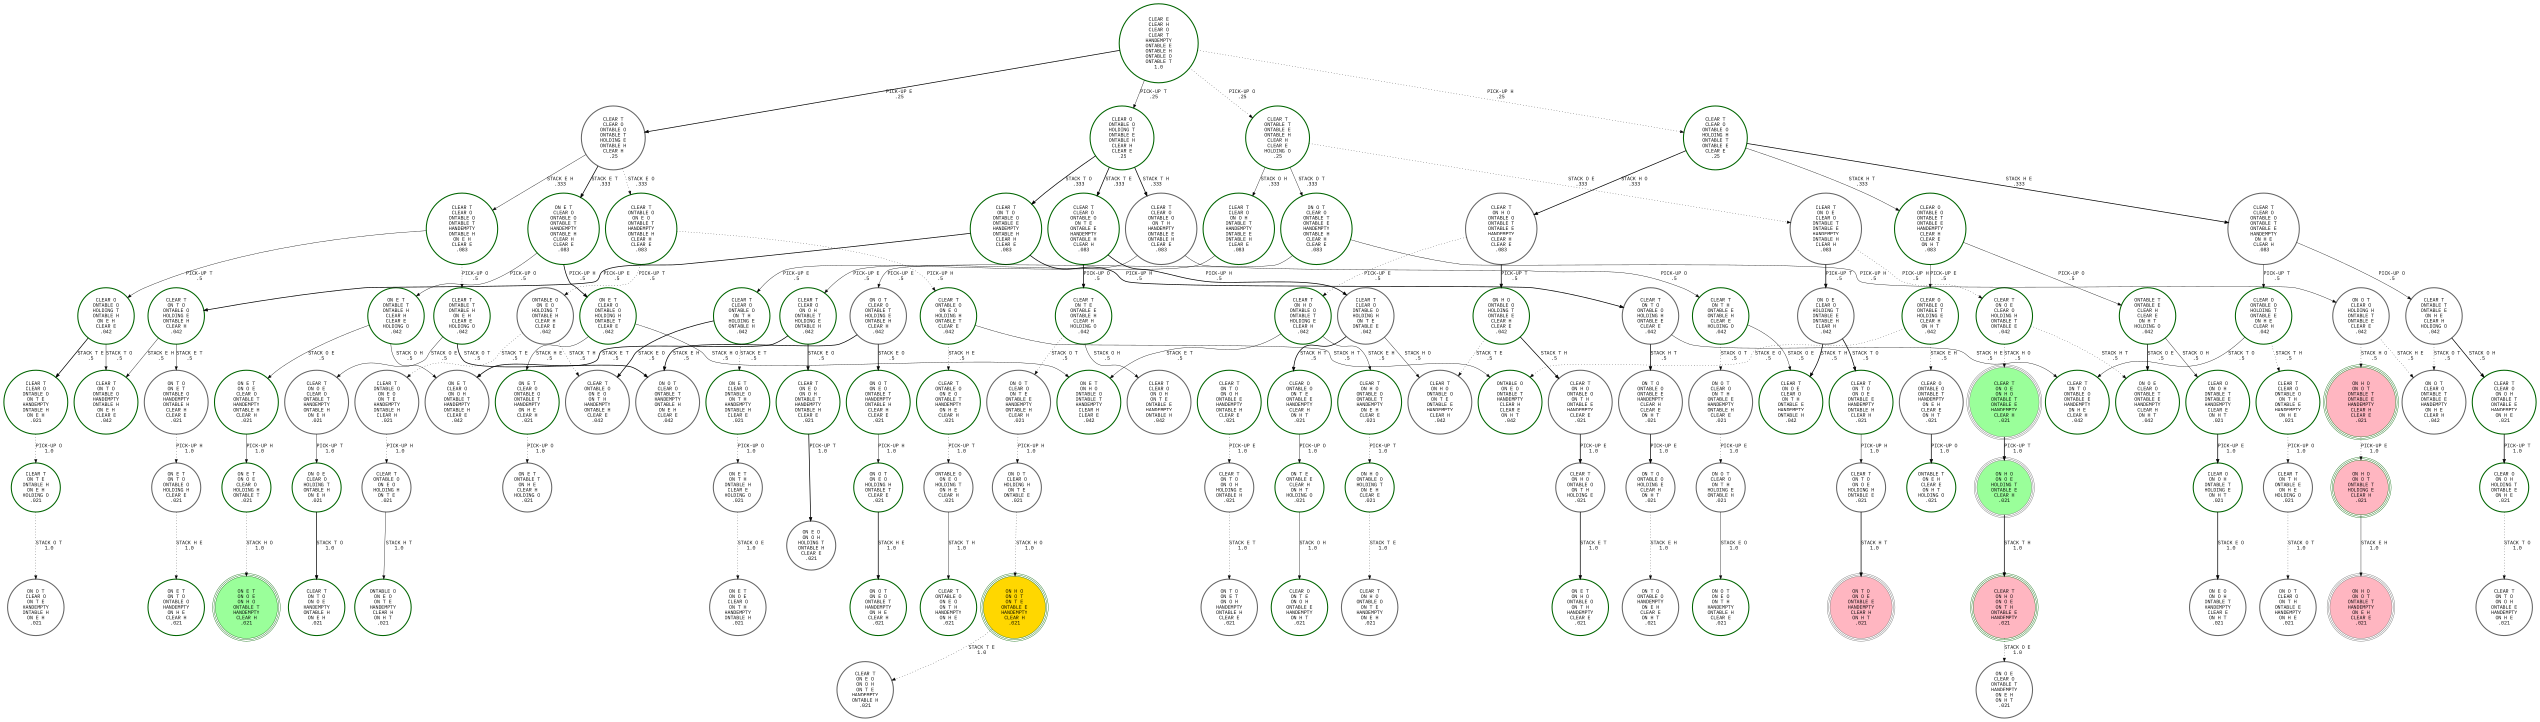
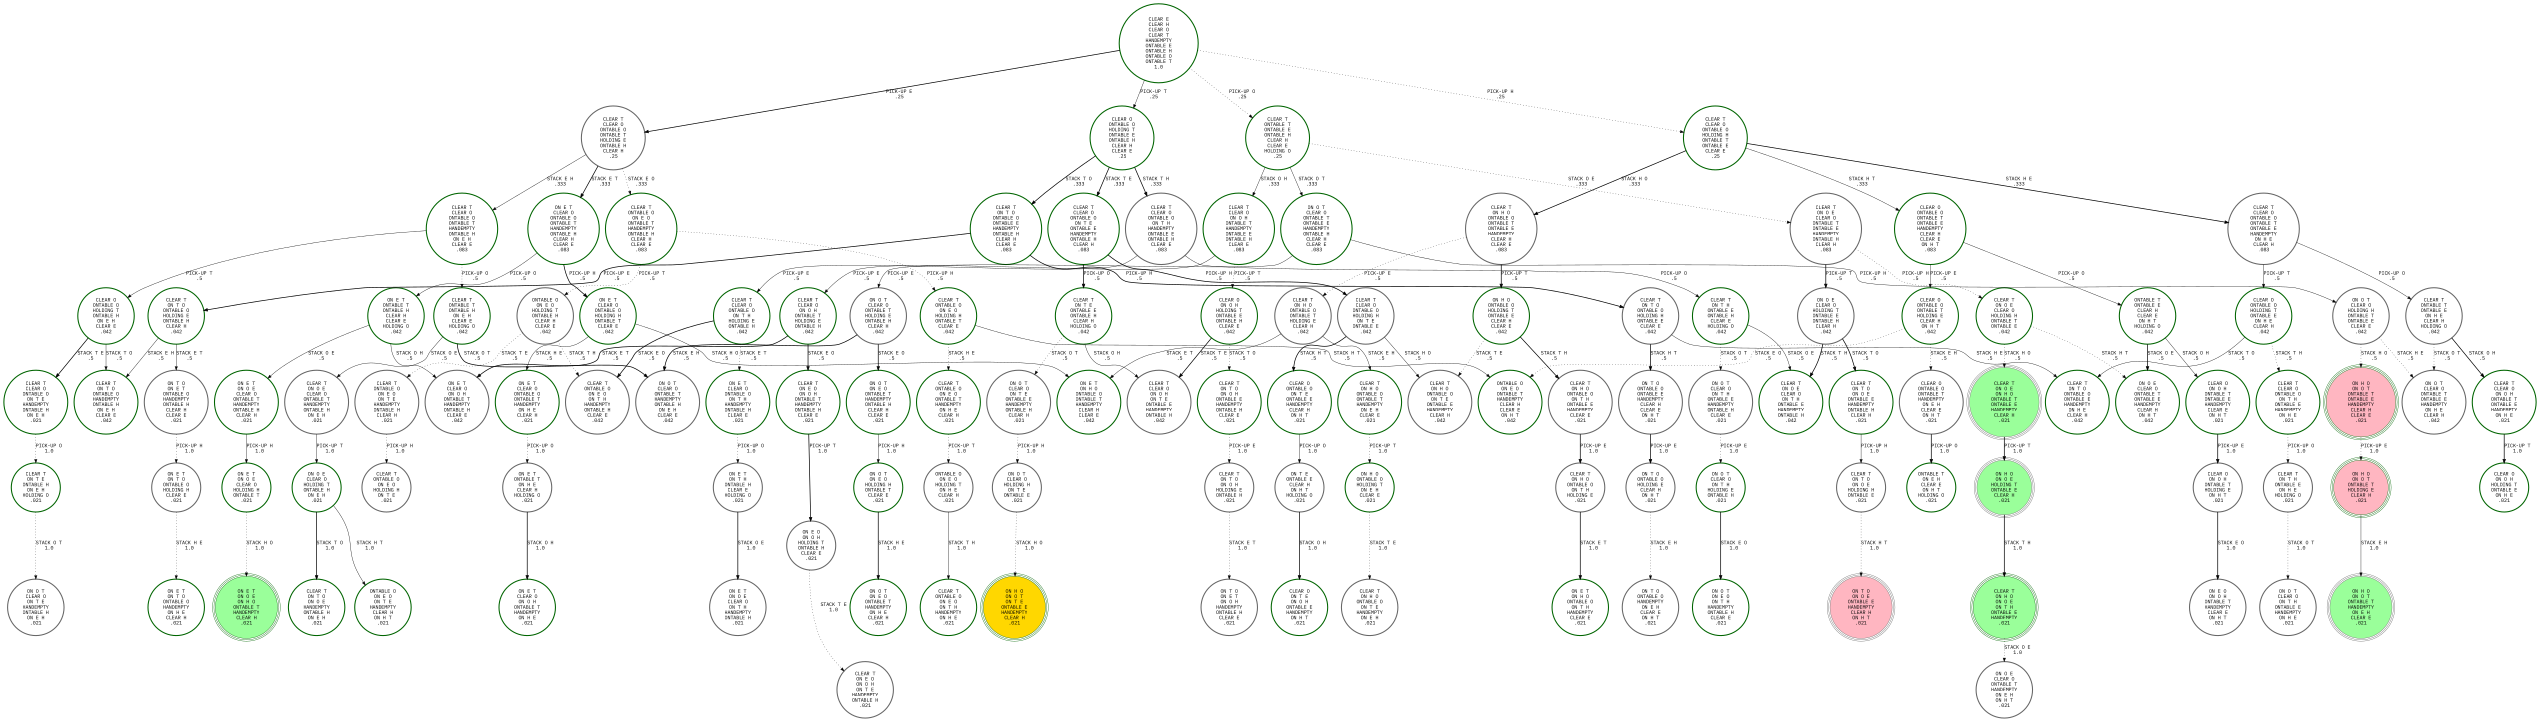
none -> (1229, 316)
(1303, 316) -> (1303, 316)
(1299, 487) -> (1299, 487)
(1721, 487) -> (1721, 487)
(2218, 487) -> (2218, 487)
(1861, 542) -> (1861, 542)
(385, 544) -> (350, 543)
(738, 544) -> (738, 544)
(1299, 544) -> (1299, 544)
(1721, 544) -> (1721, 544)
none -> (527, 607)
(2004, 607) -> (2004, 607)
(2361, 607) -> (2361, 607)
(2504, 607) -> none
(945, 657) -> (815, 623)
